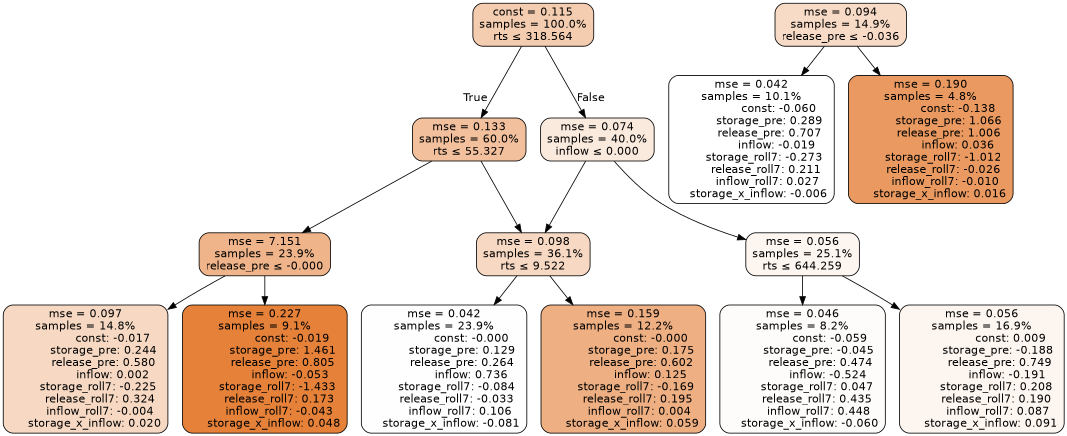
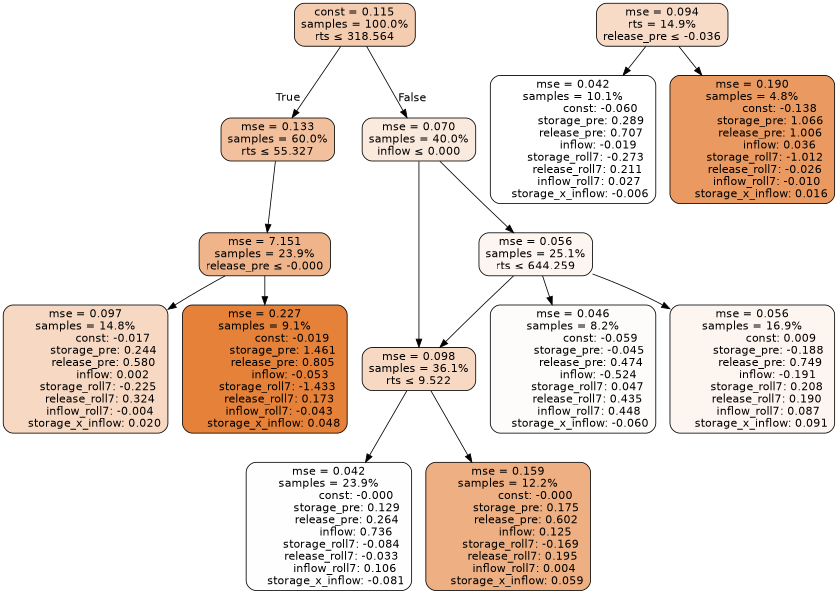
(841, 25) -> (662, 25)
(597, 140) -> (419, 140)
(499, 193) -> (479, 308)
